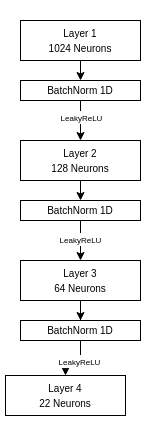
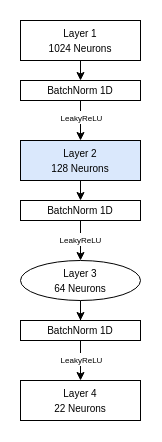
(81, 161) -> (81, 161)
(81, 281) -> (81, 281)
(66, 396) -> (81, 401)
